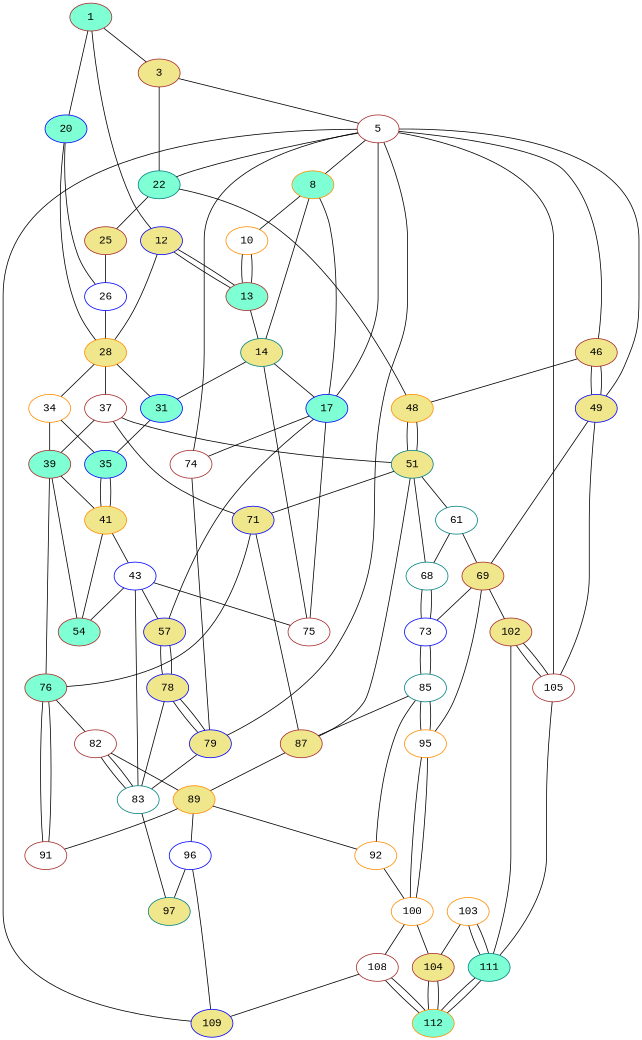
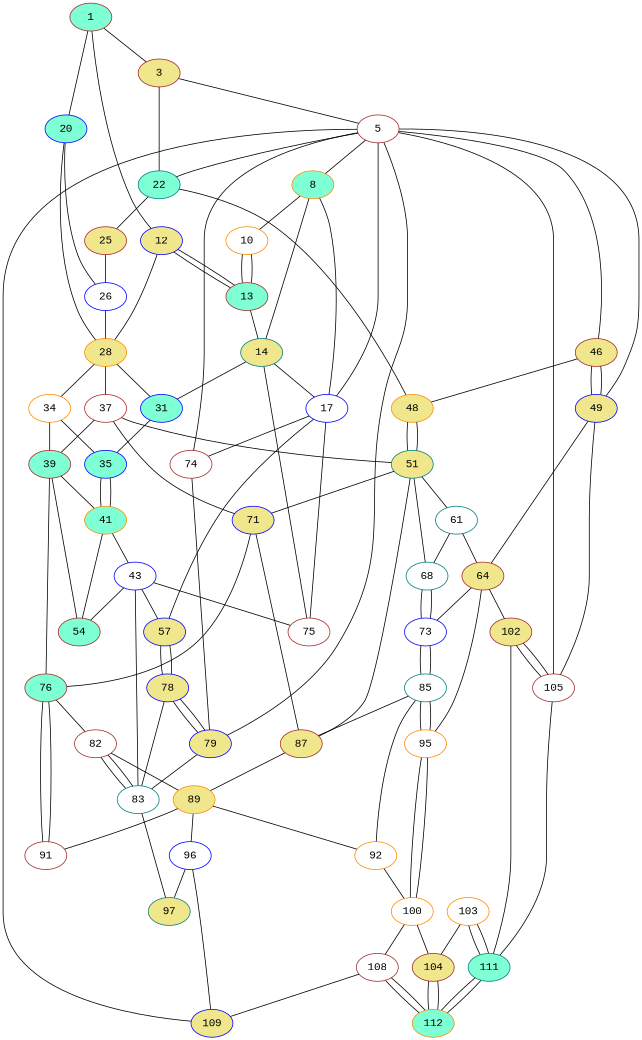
(327, 408) -> (327, 408)
(106, 520) -> (106, 520)
(483, 576) -> (483, 576)
